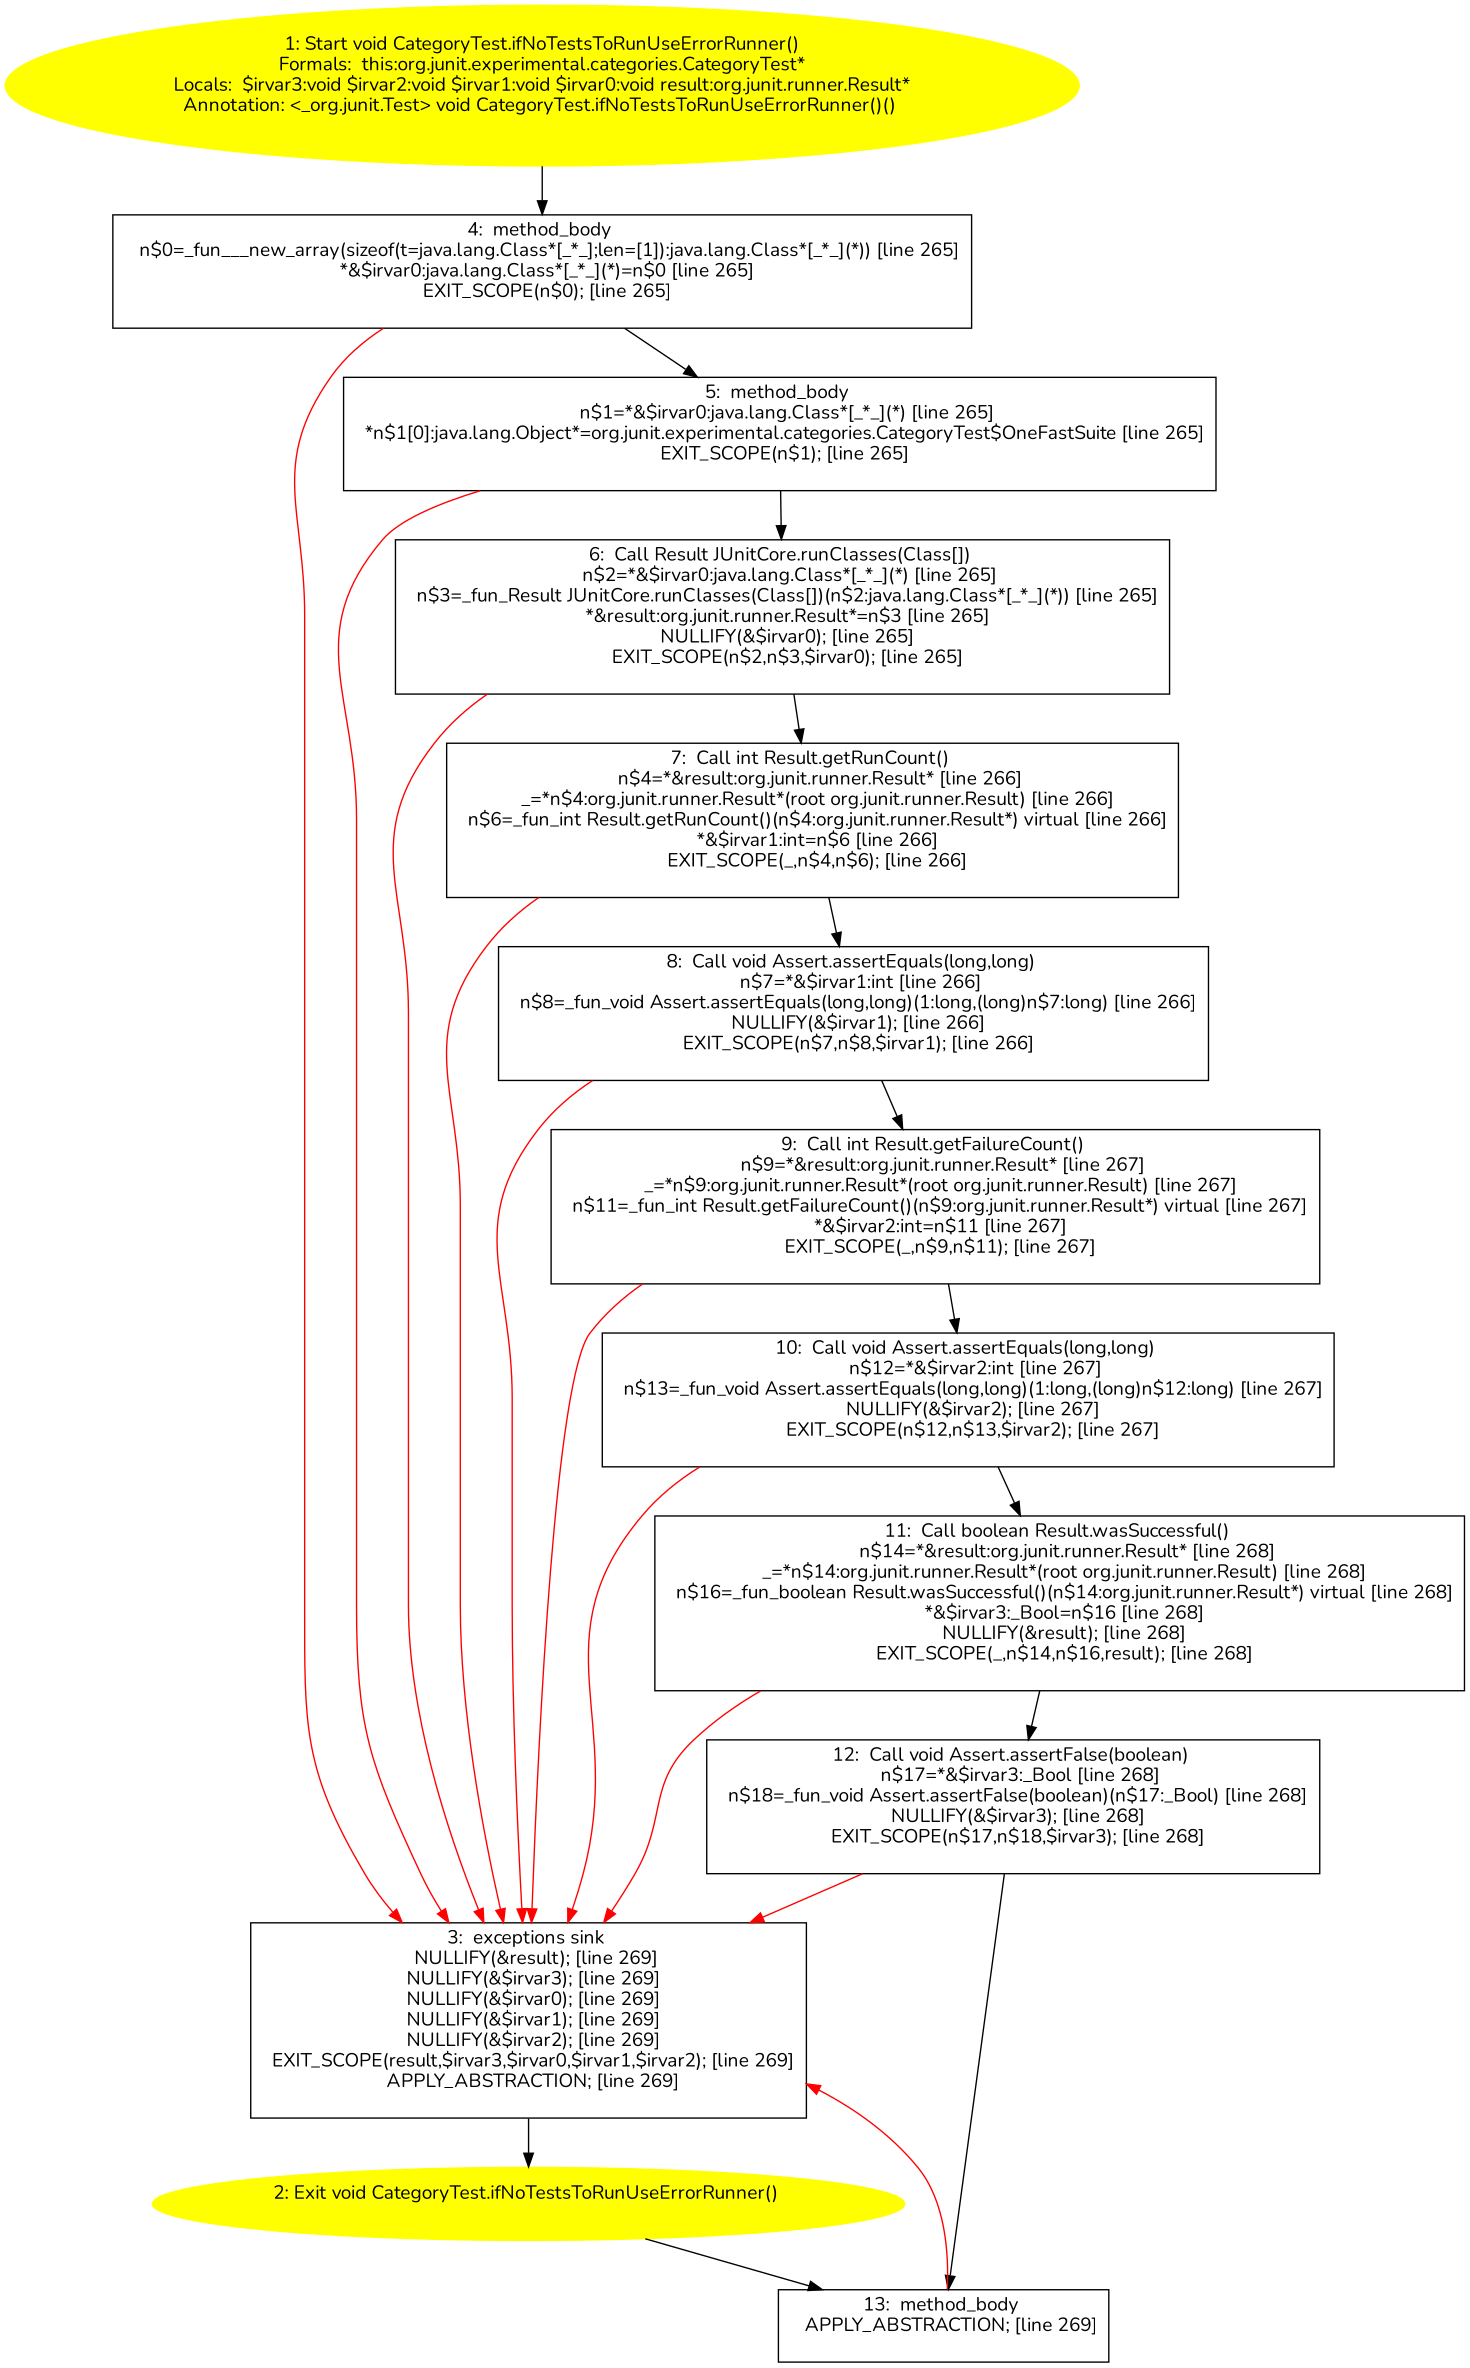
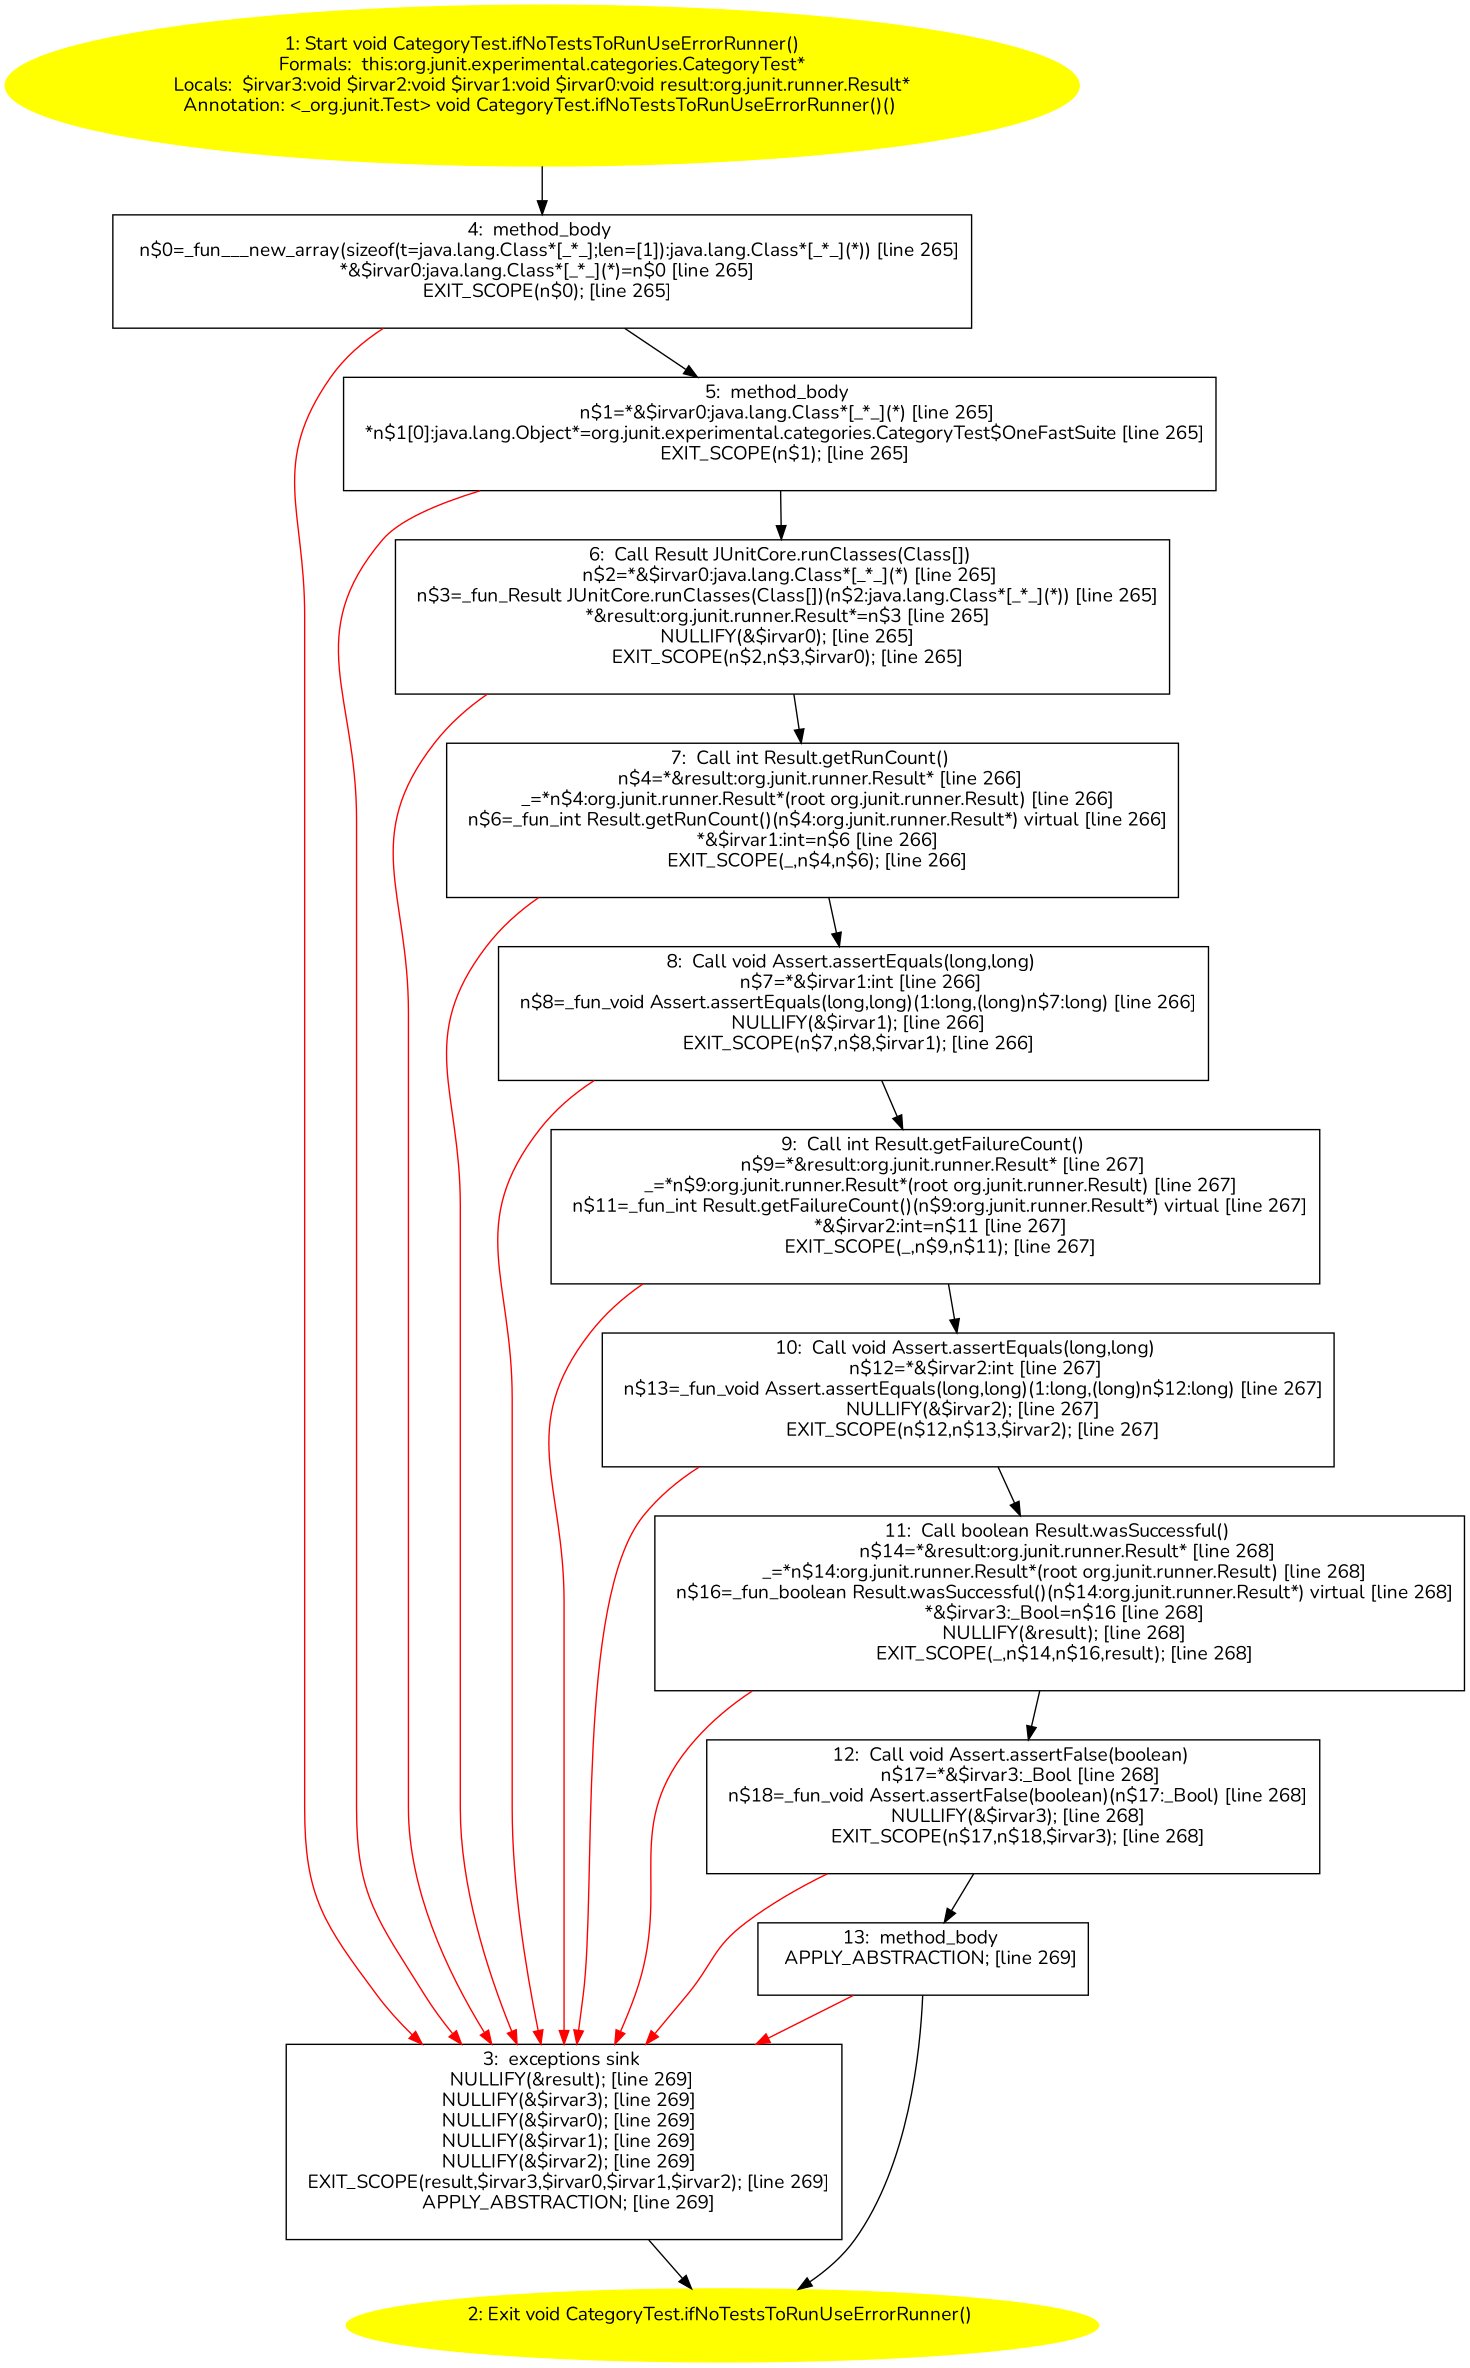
(727, 2262) -> (897, 2152)
